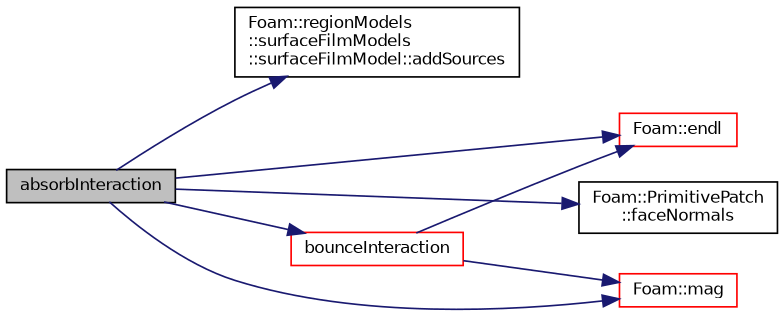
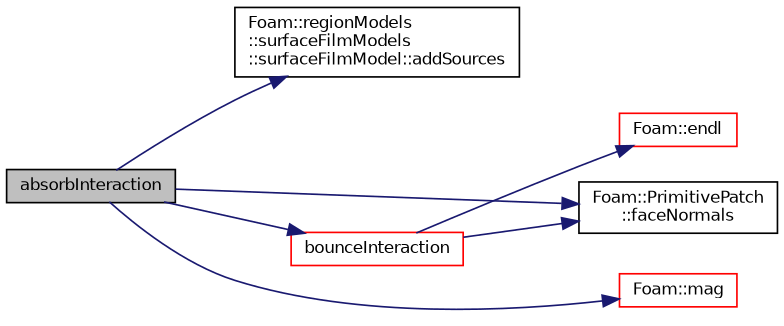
(389, 158) -> none
(533, 270) -> (513, 230)
